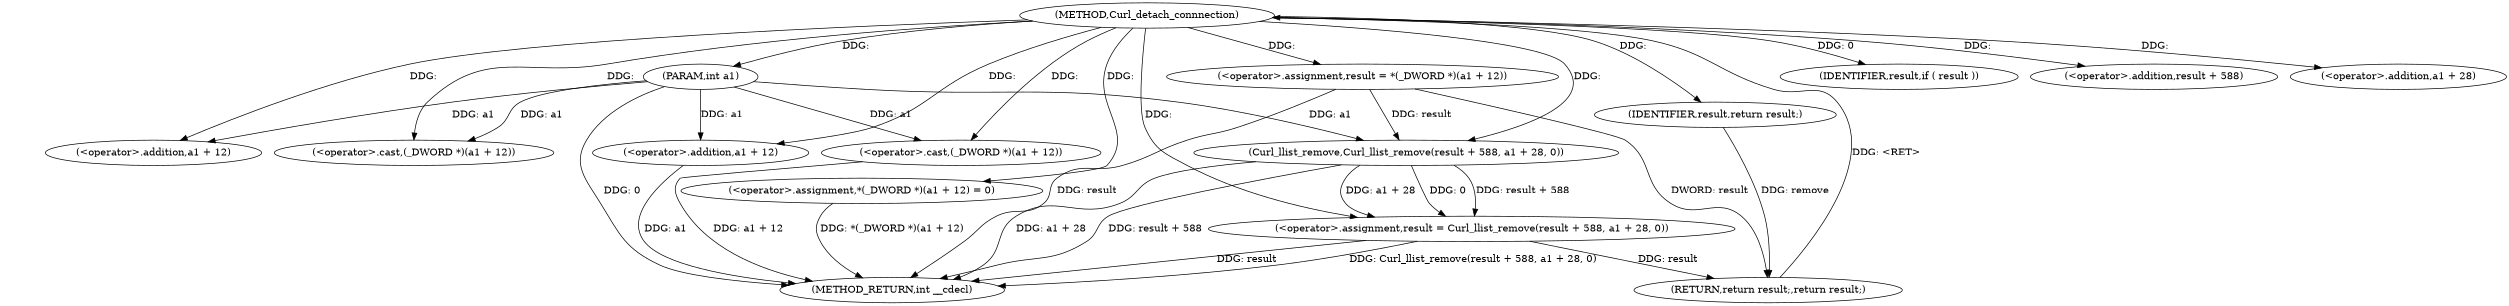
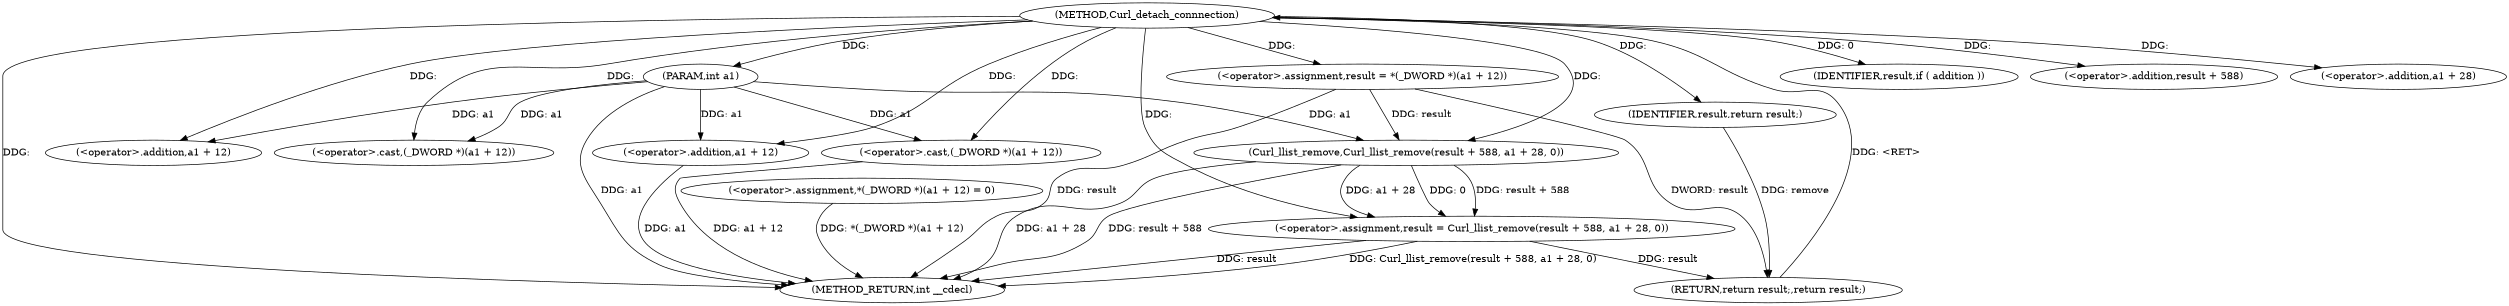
(1899, 77) -> (1899, 77)
(1115, 151) -> (44, 57)
(622, 191) -> (622, 191)
